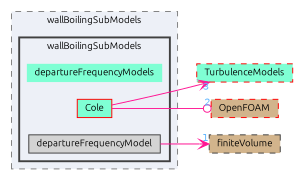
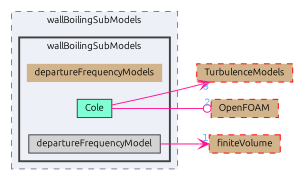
(95, 73) -> (95, 73)
(245, 73) -> (245, 73)
(95, 108) -> (95, 108)
(245, 144) -> (245, 144)
